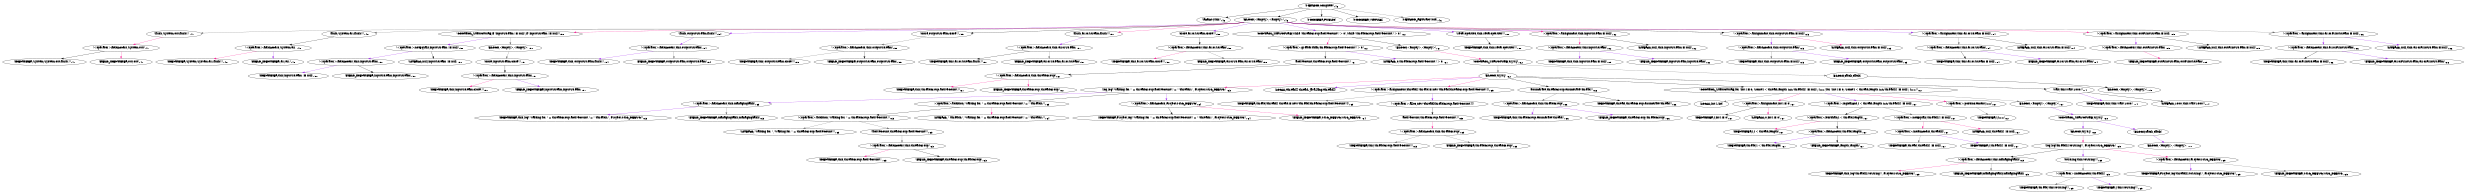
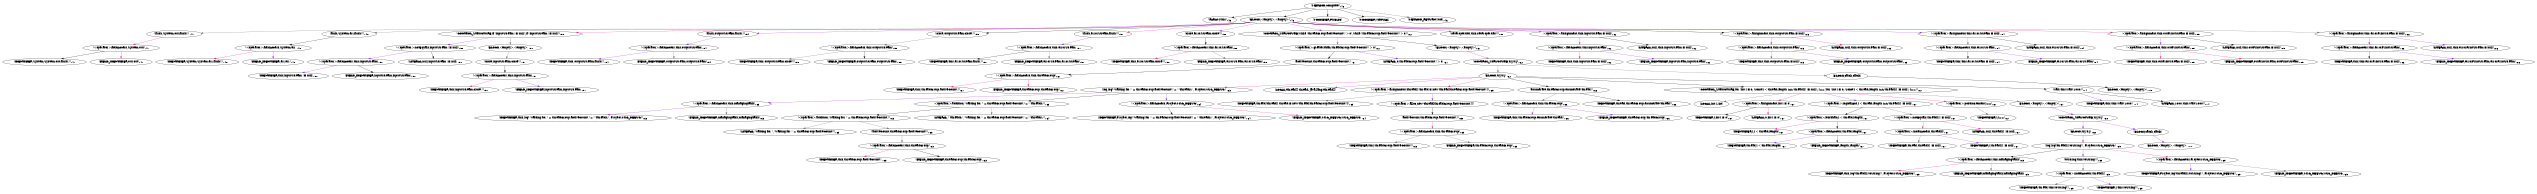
(1493, 48) -> none
(1609, 62) -> (1609, 62)
none -> (2161, 62)
